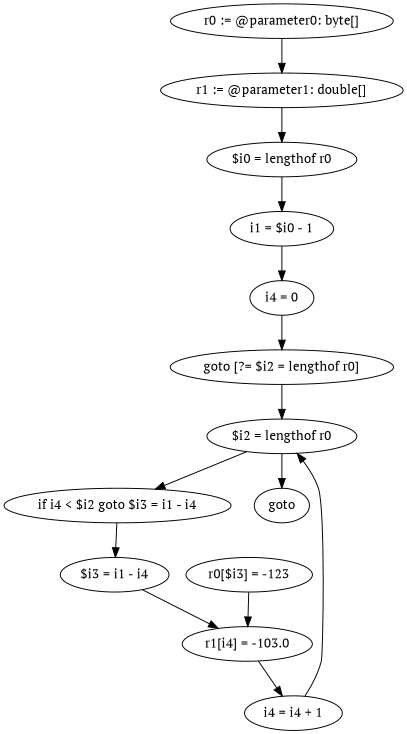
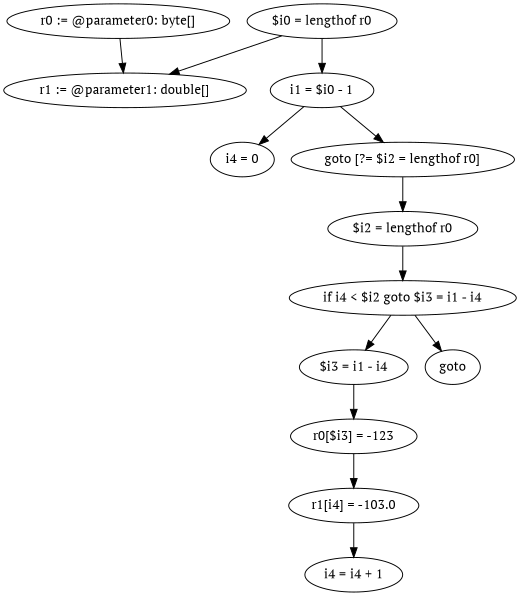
(282, 120) -> (230, 53)
(282, 328) -> (358, 121)
(282, 466) -> (425, 329)
(323, 578) -> none
(176, 607) -> (354, 397)
